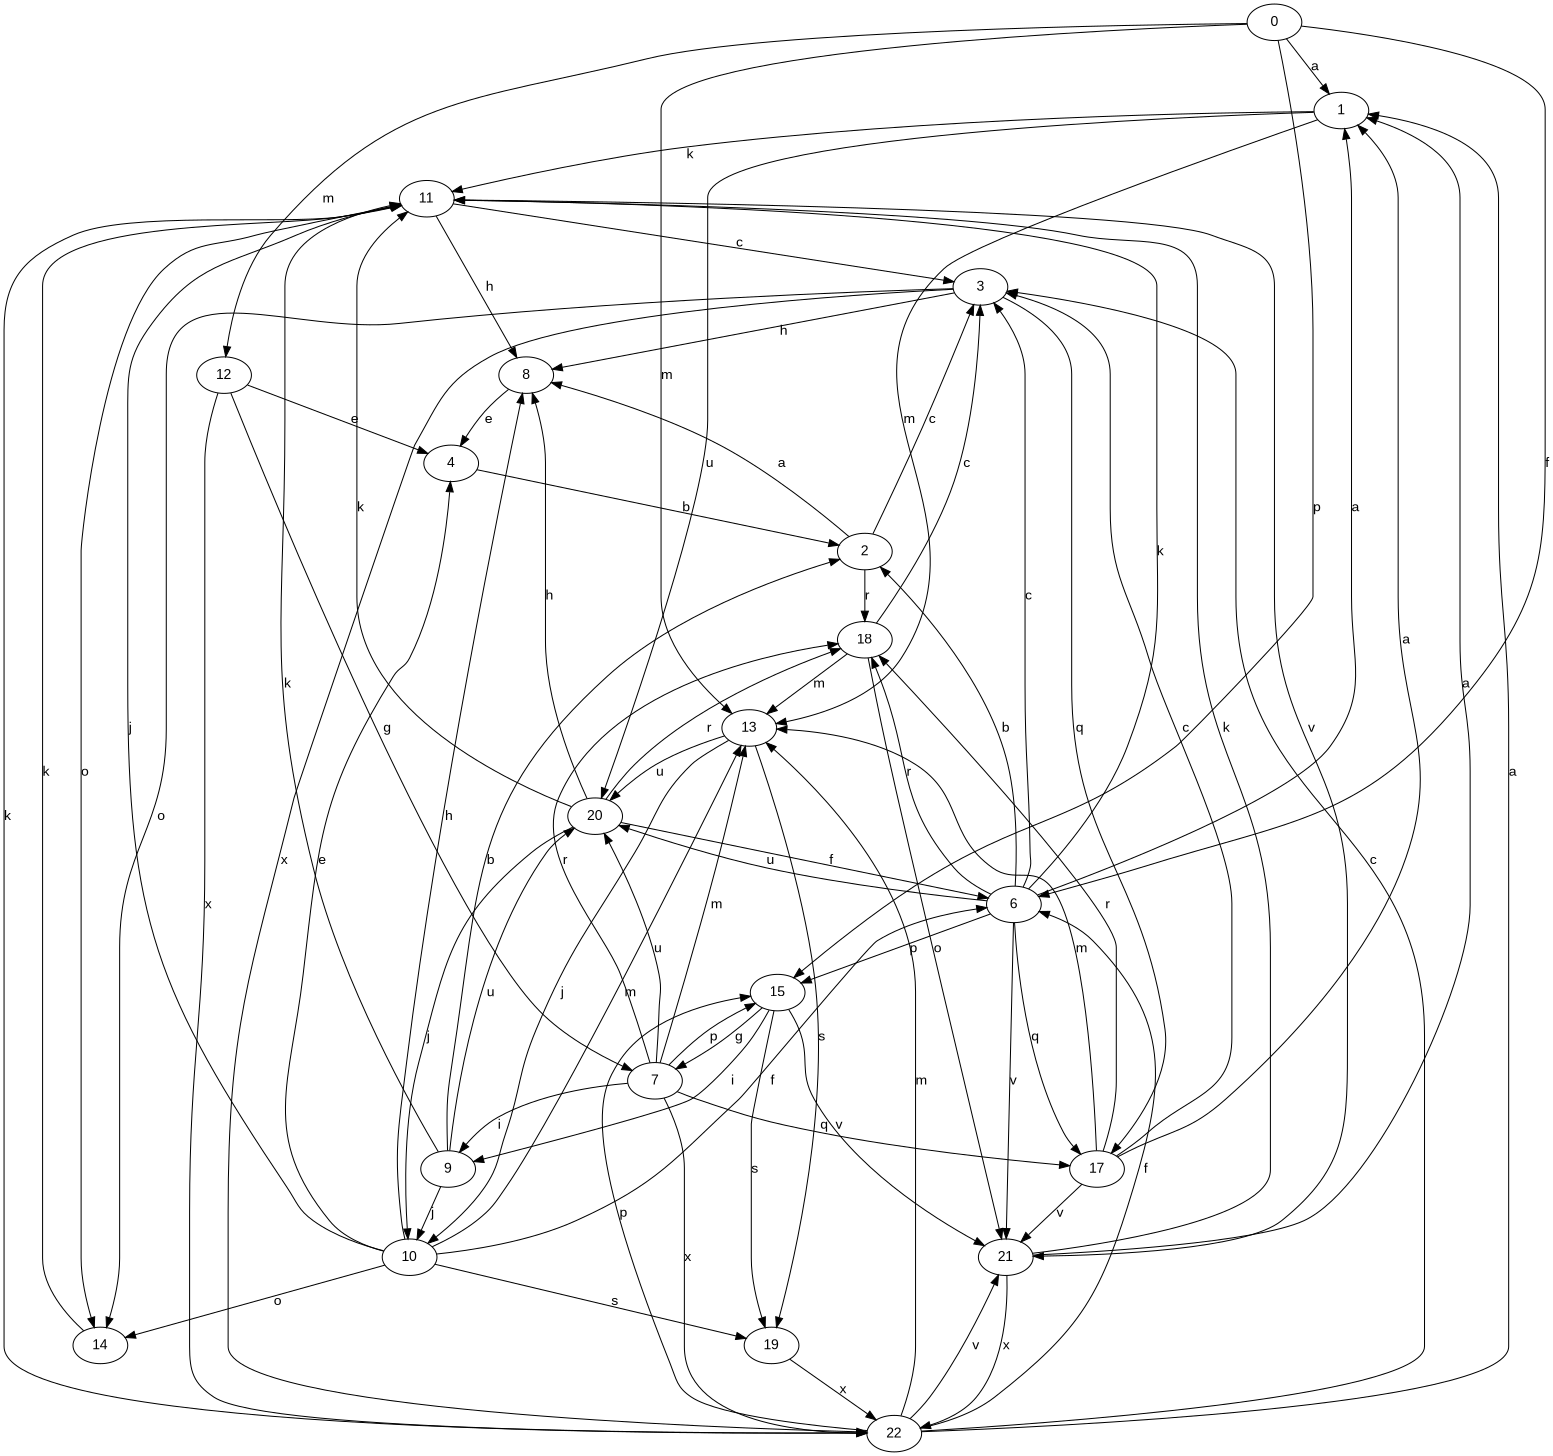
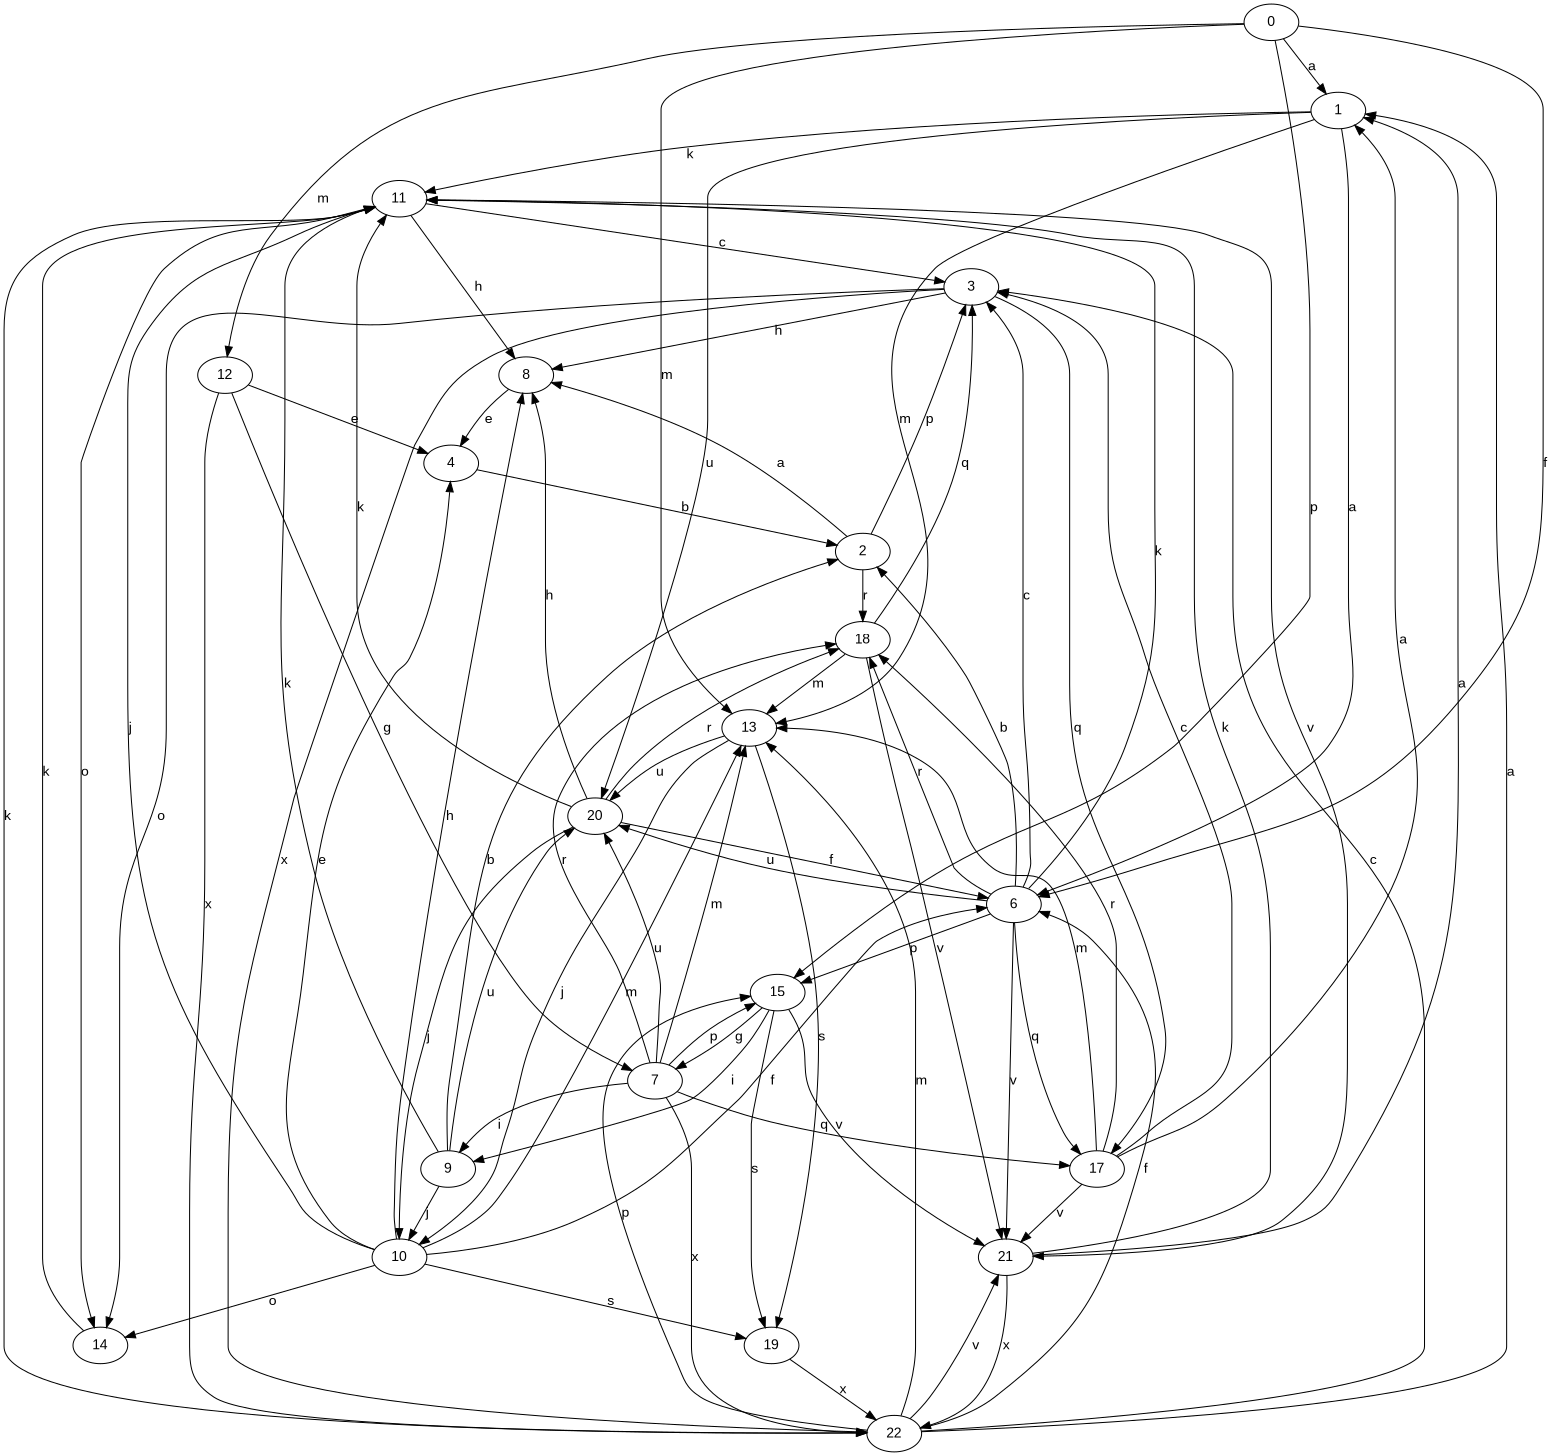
(932, 419) -> (930, 419)
(967, 463) -> (965, 463)
(1352, 611) -> (1349, 599)
(938, 948) -> (940, 948)
